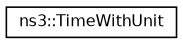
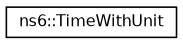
(91, 22) -> (91, 22)
